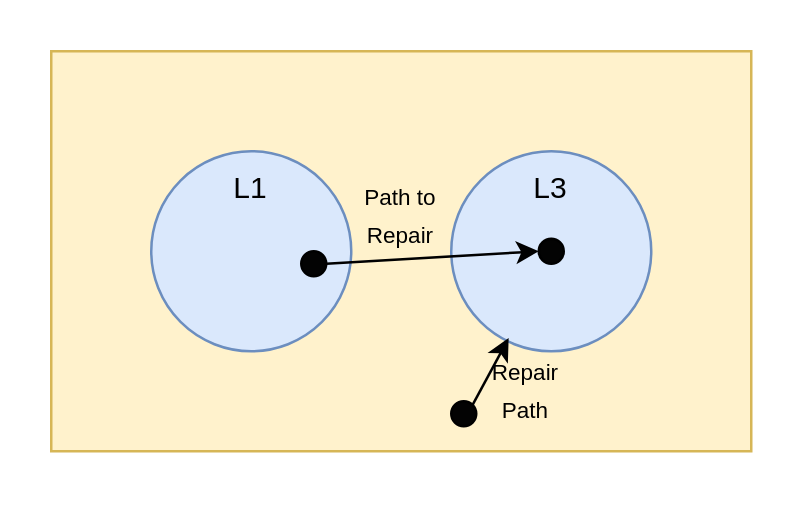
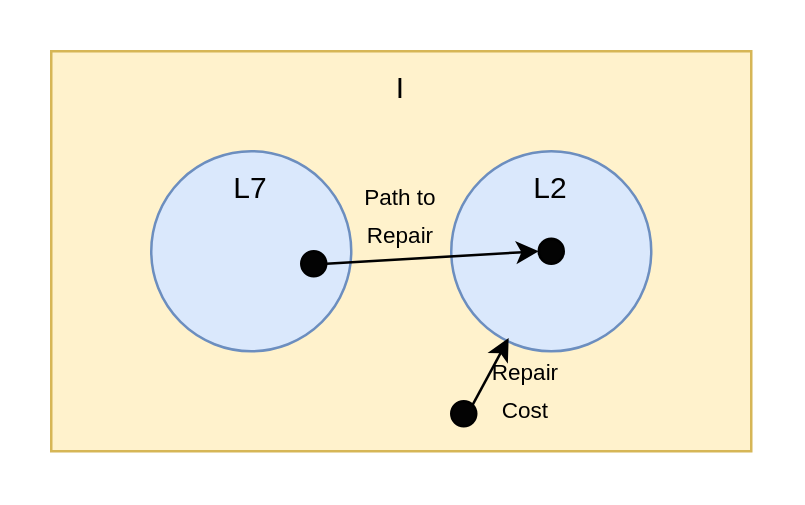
none -> (401, 89)
(251, 189) -> (251, 189)
(551, 189) -> (551, 189)
(526, 389) -> (526, 389)
